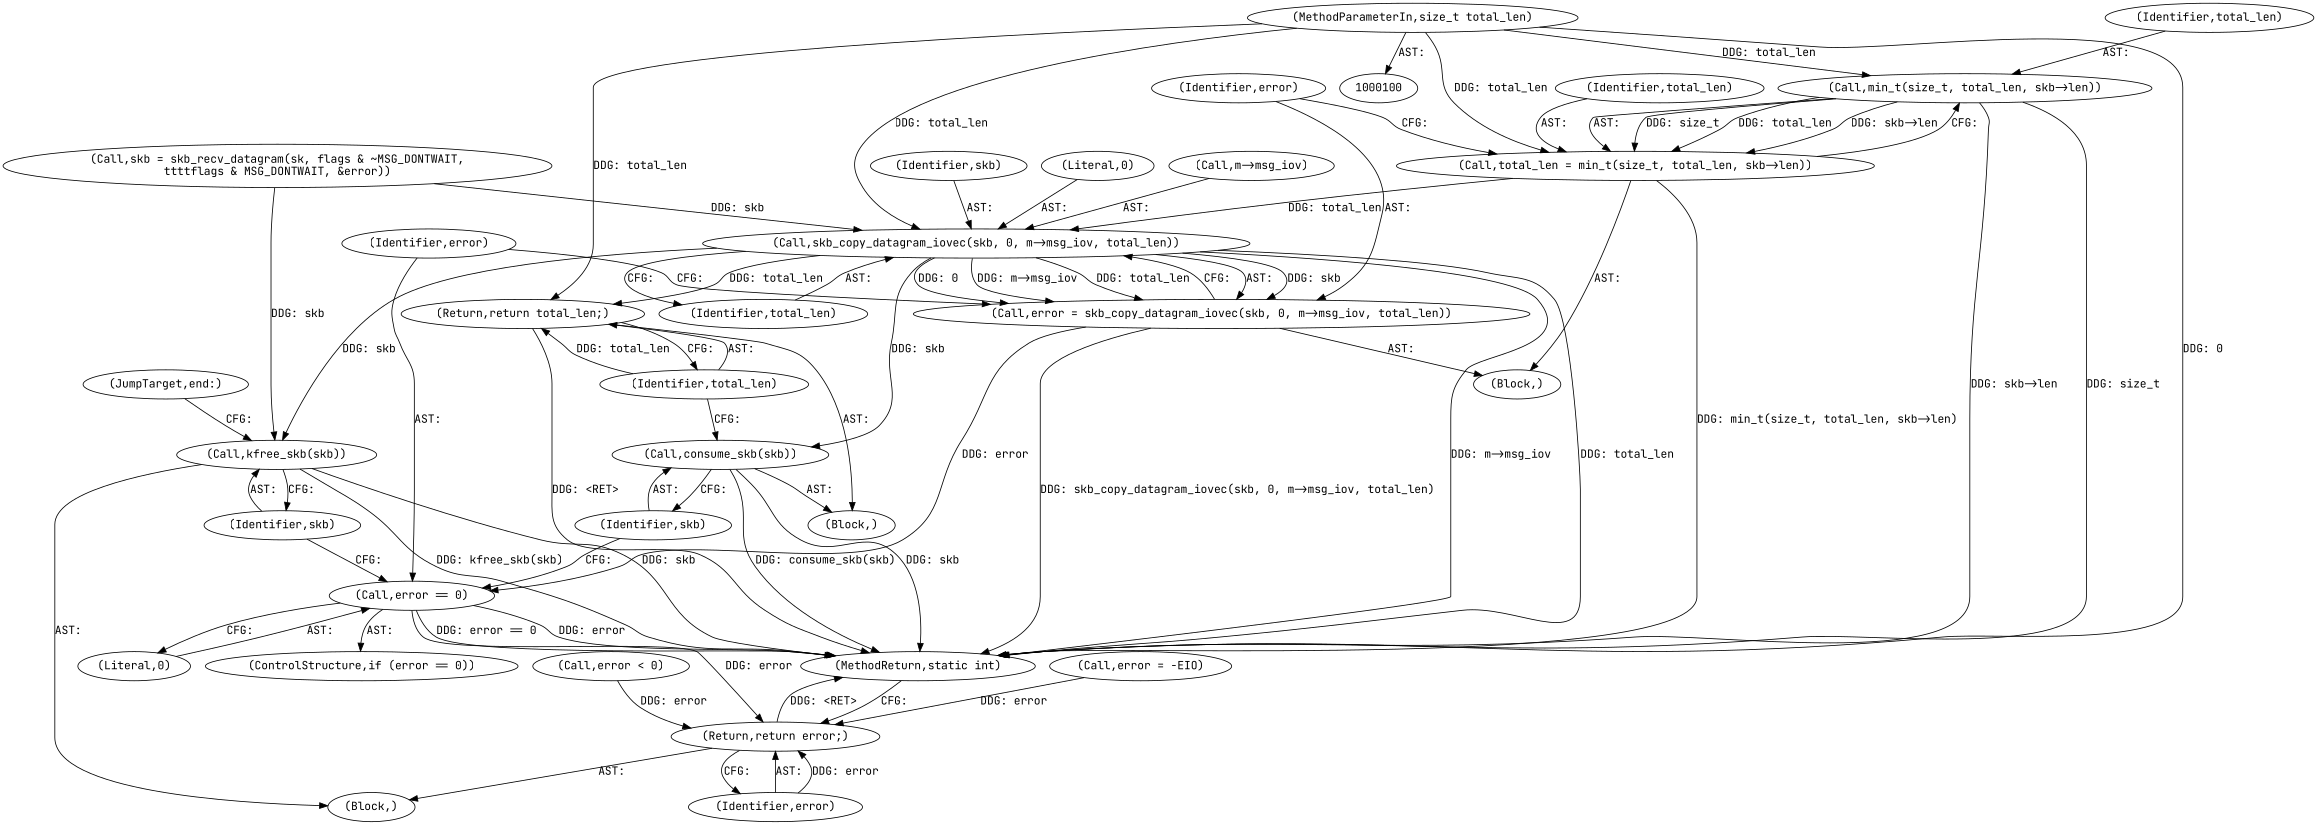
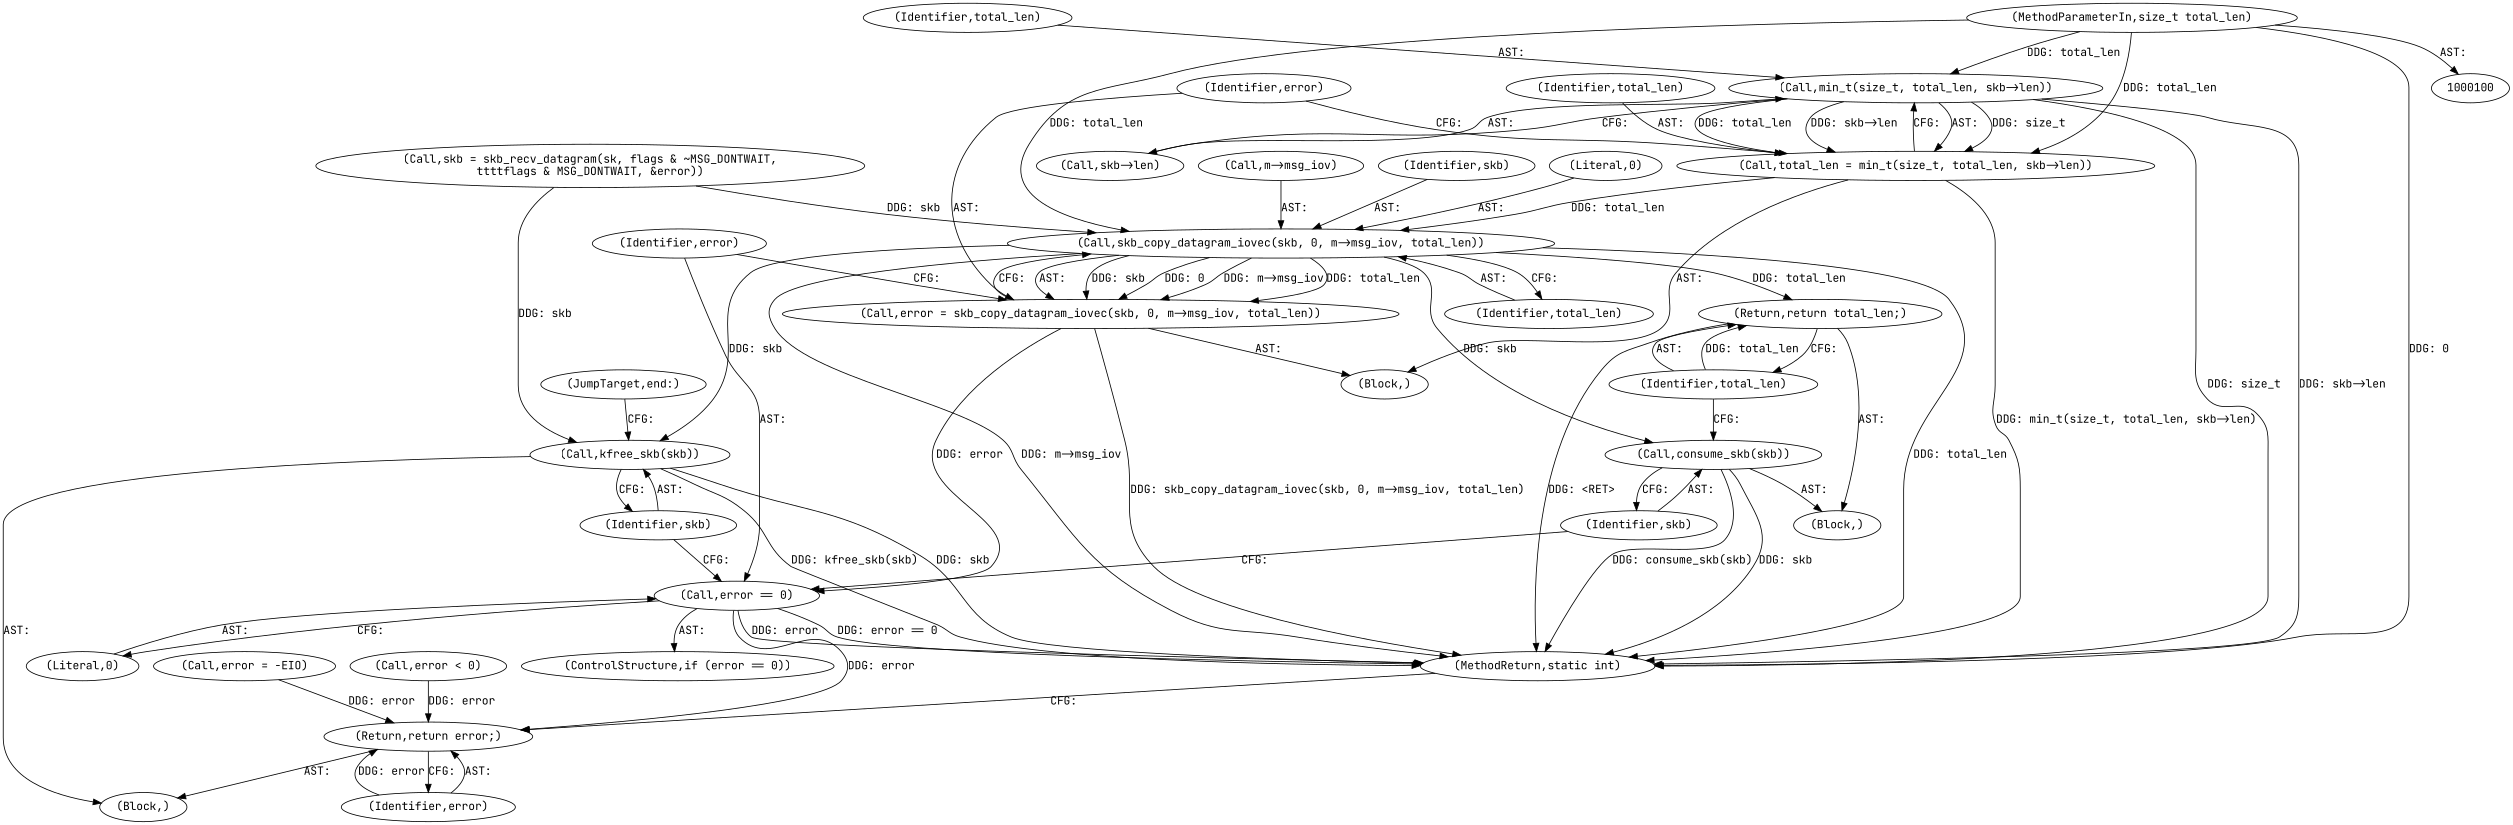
(815, 49) -> none
none -> (1110, 166)
(797, 691) -> none
